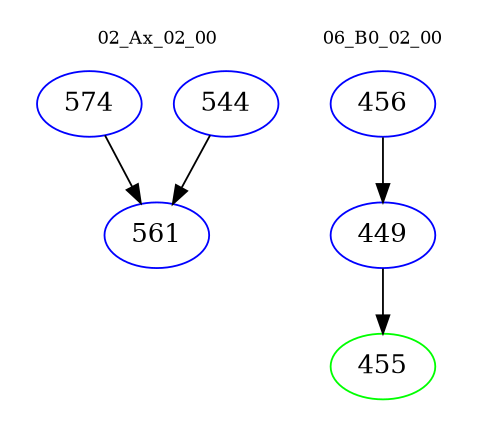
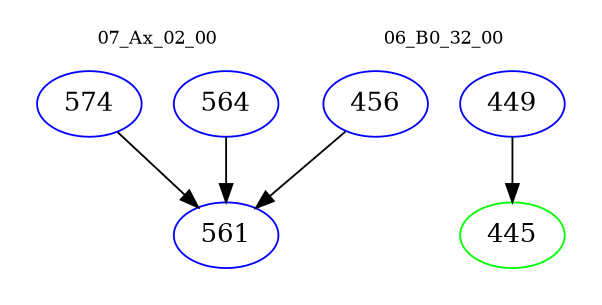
(158, 39) -> (158, 39)
(383, 39) -> (444, 39)
(226, 104) -> (226, 104)
(383, 161) -> (321, 152)
(383, 367) -> (512, 235)
